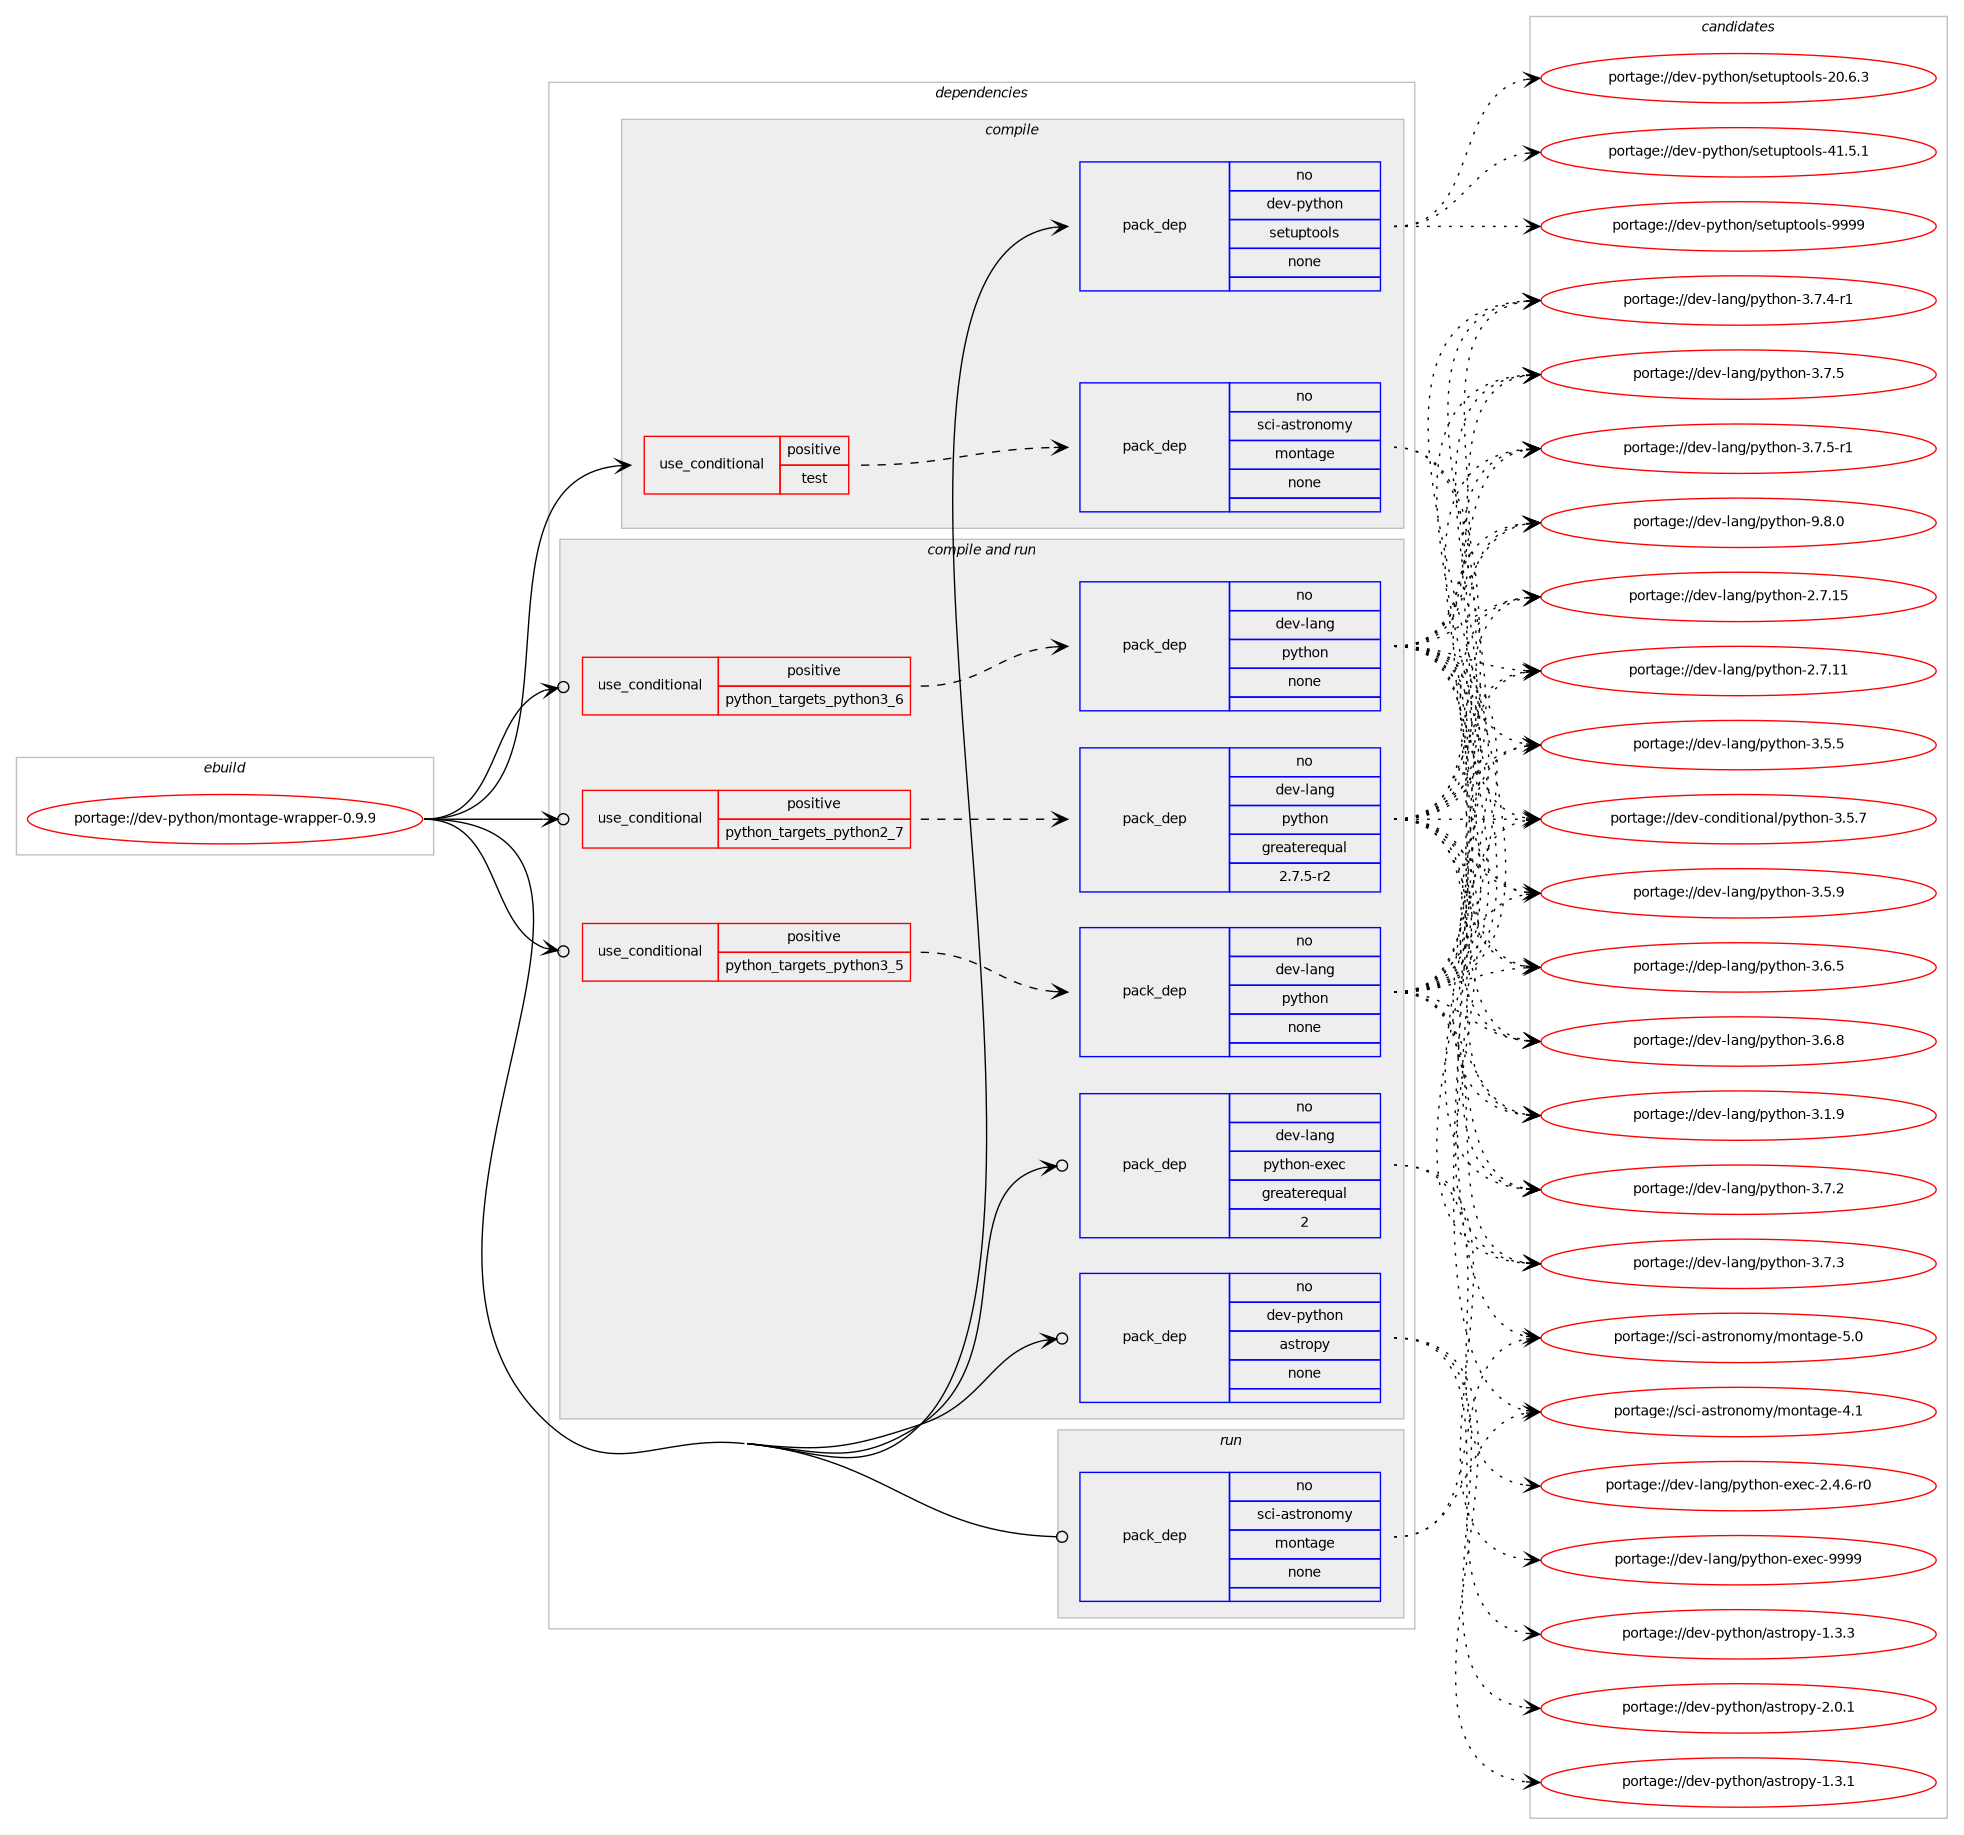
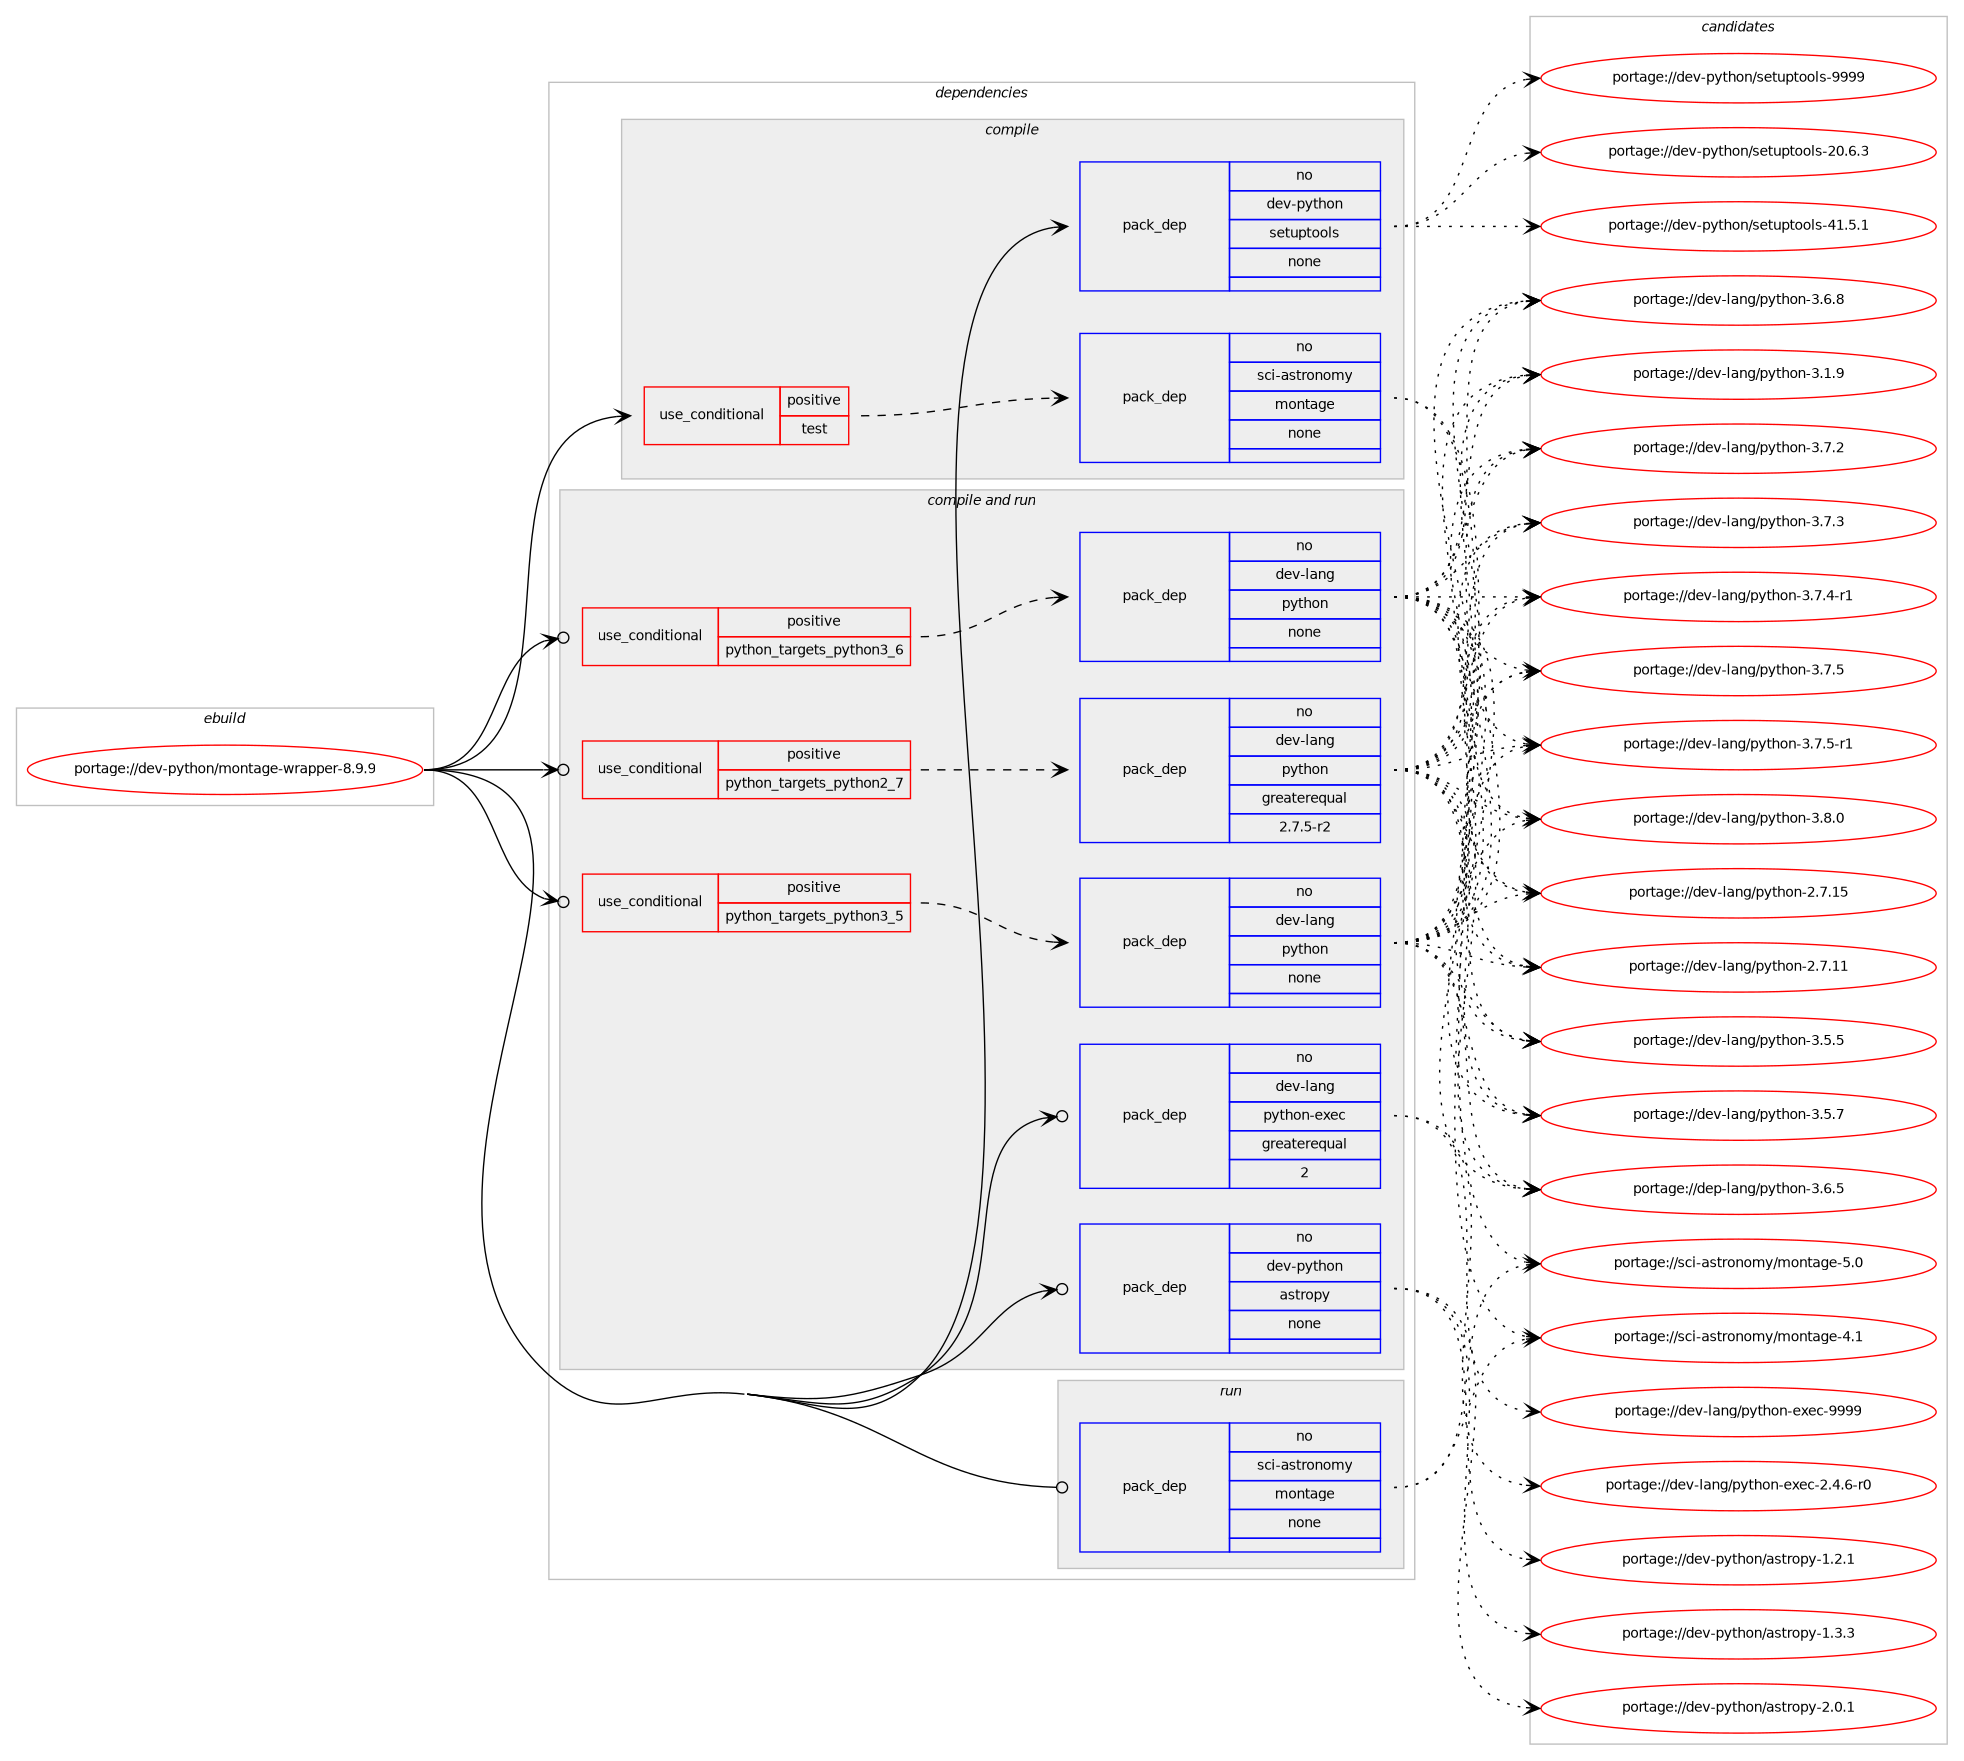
(1739, 523) -> (1739, 819)
(225, 819) -> (225, 770)
(1739, 819) -> (1739, 1116)
(1739, 893) -> none
(1739, 1783) -> (1739, 1560)
